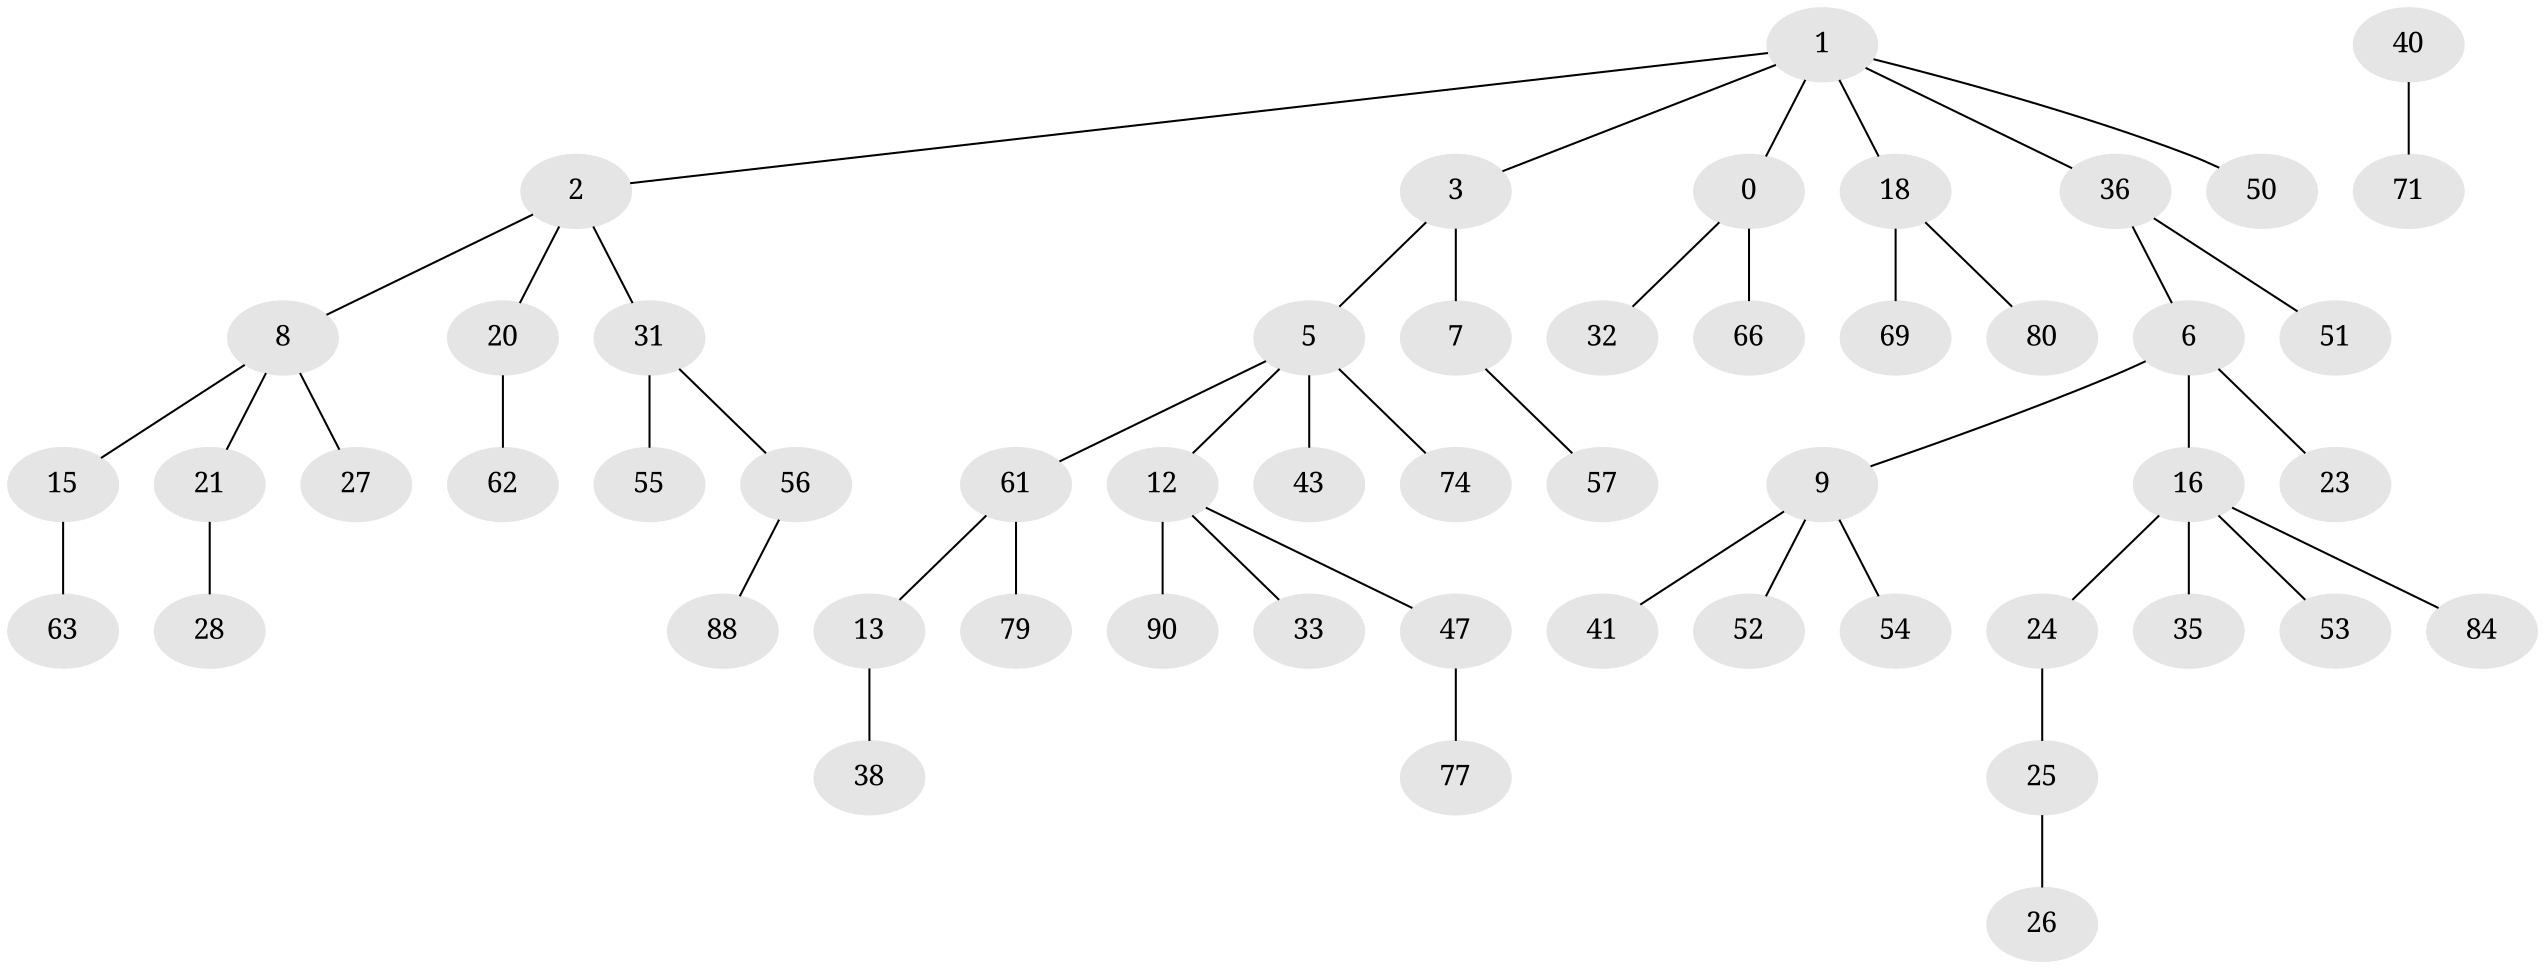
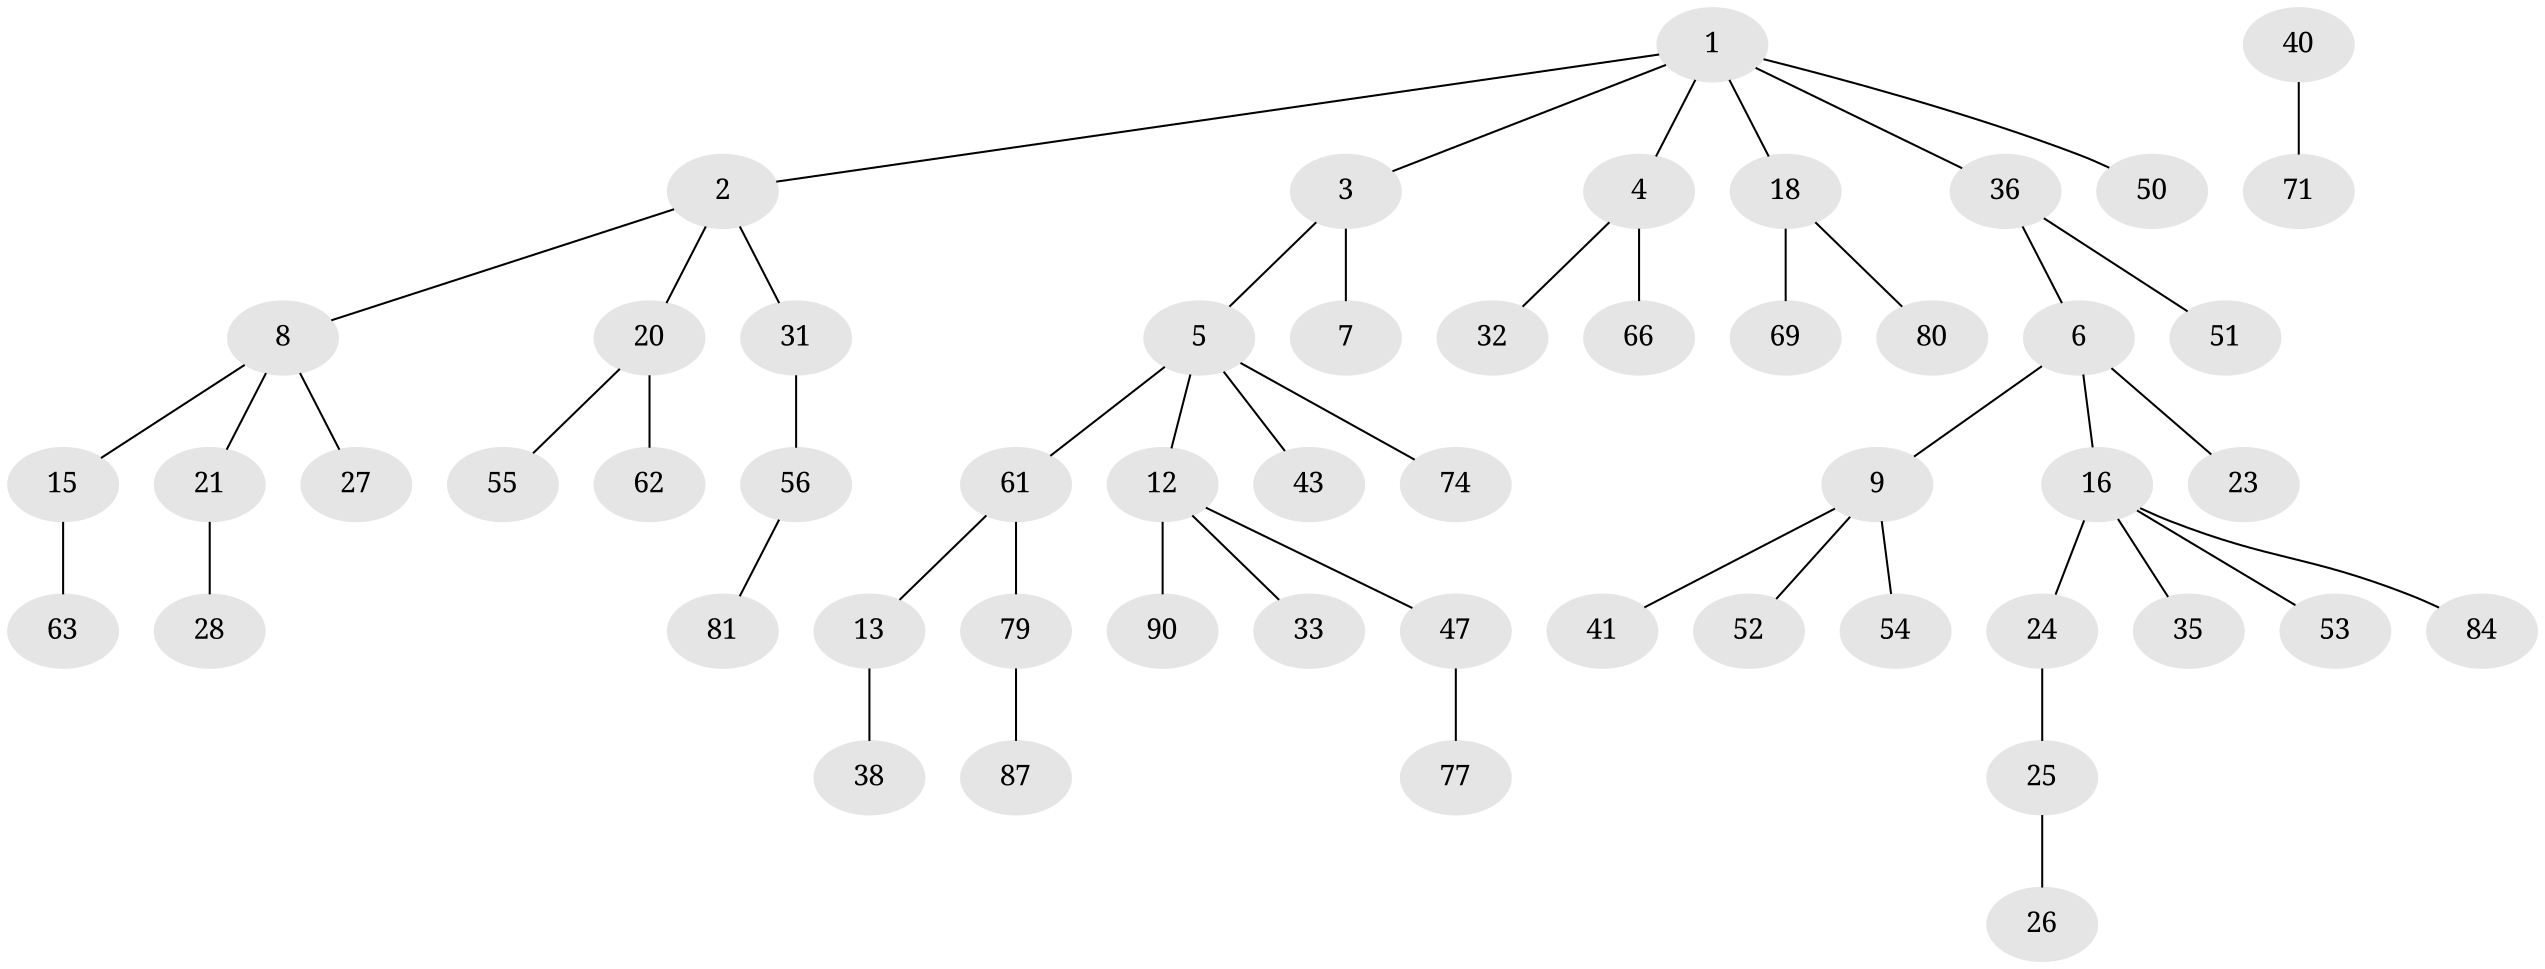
(1749, 191) -> (1639, 191)
(650, 411) -> (576, 411)
(1602, 485) -> none
(723, 631) -> (723, 631)
none -> (1016, 778)
